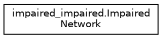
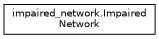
(81, 19) -> (80, 19)
